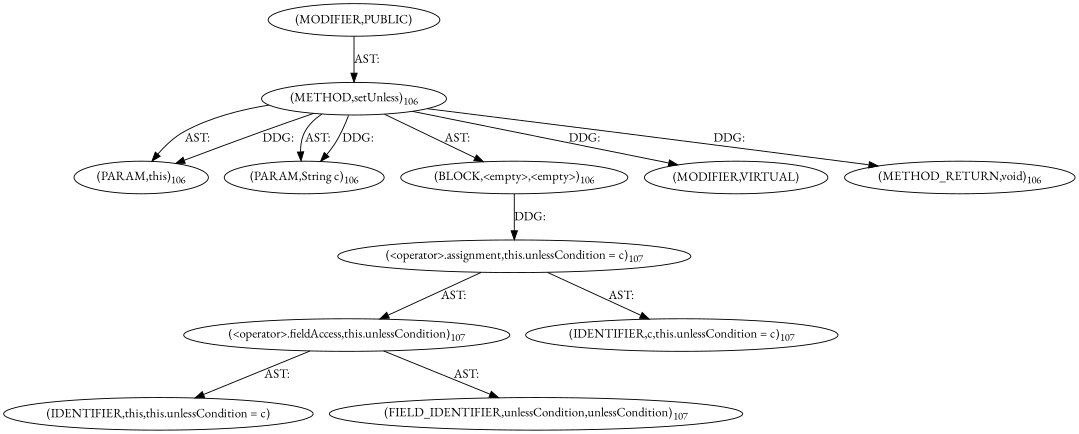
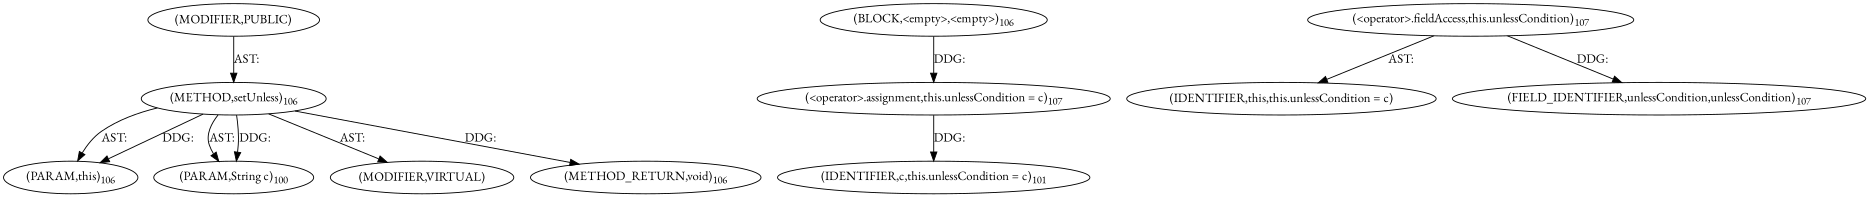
(430, 136) -> none
(586, 138) -> (354, 138)
(351, 176) -> (281, 176)
(435, 294) -> none
(623, 296) -> (951, 138)
(787, 334) -> (1039, 176)
(468, 374) -> (1594, 59)
